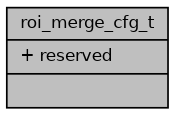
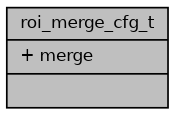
(67, 56) -> (57, 56)
